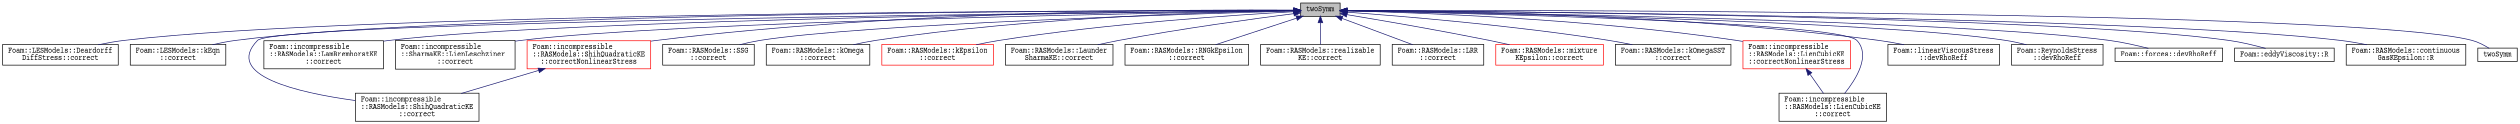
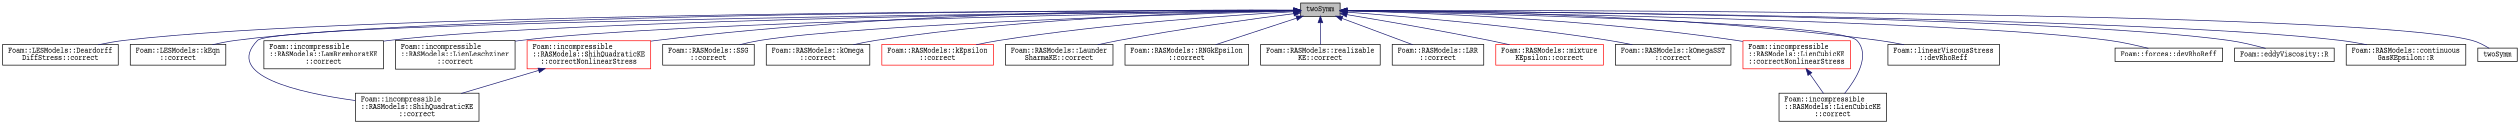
(455, 55) -> (455, 55)
(2057, 55) -> none
